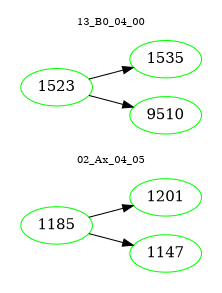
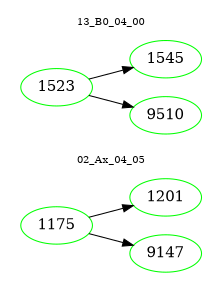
(166, 59) -> (166, 59)
(57, 225) -> (57, 225)
(166, 253) -> (166, 253)
